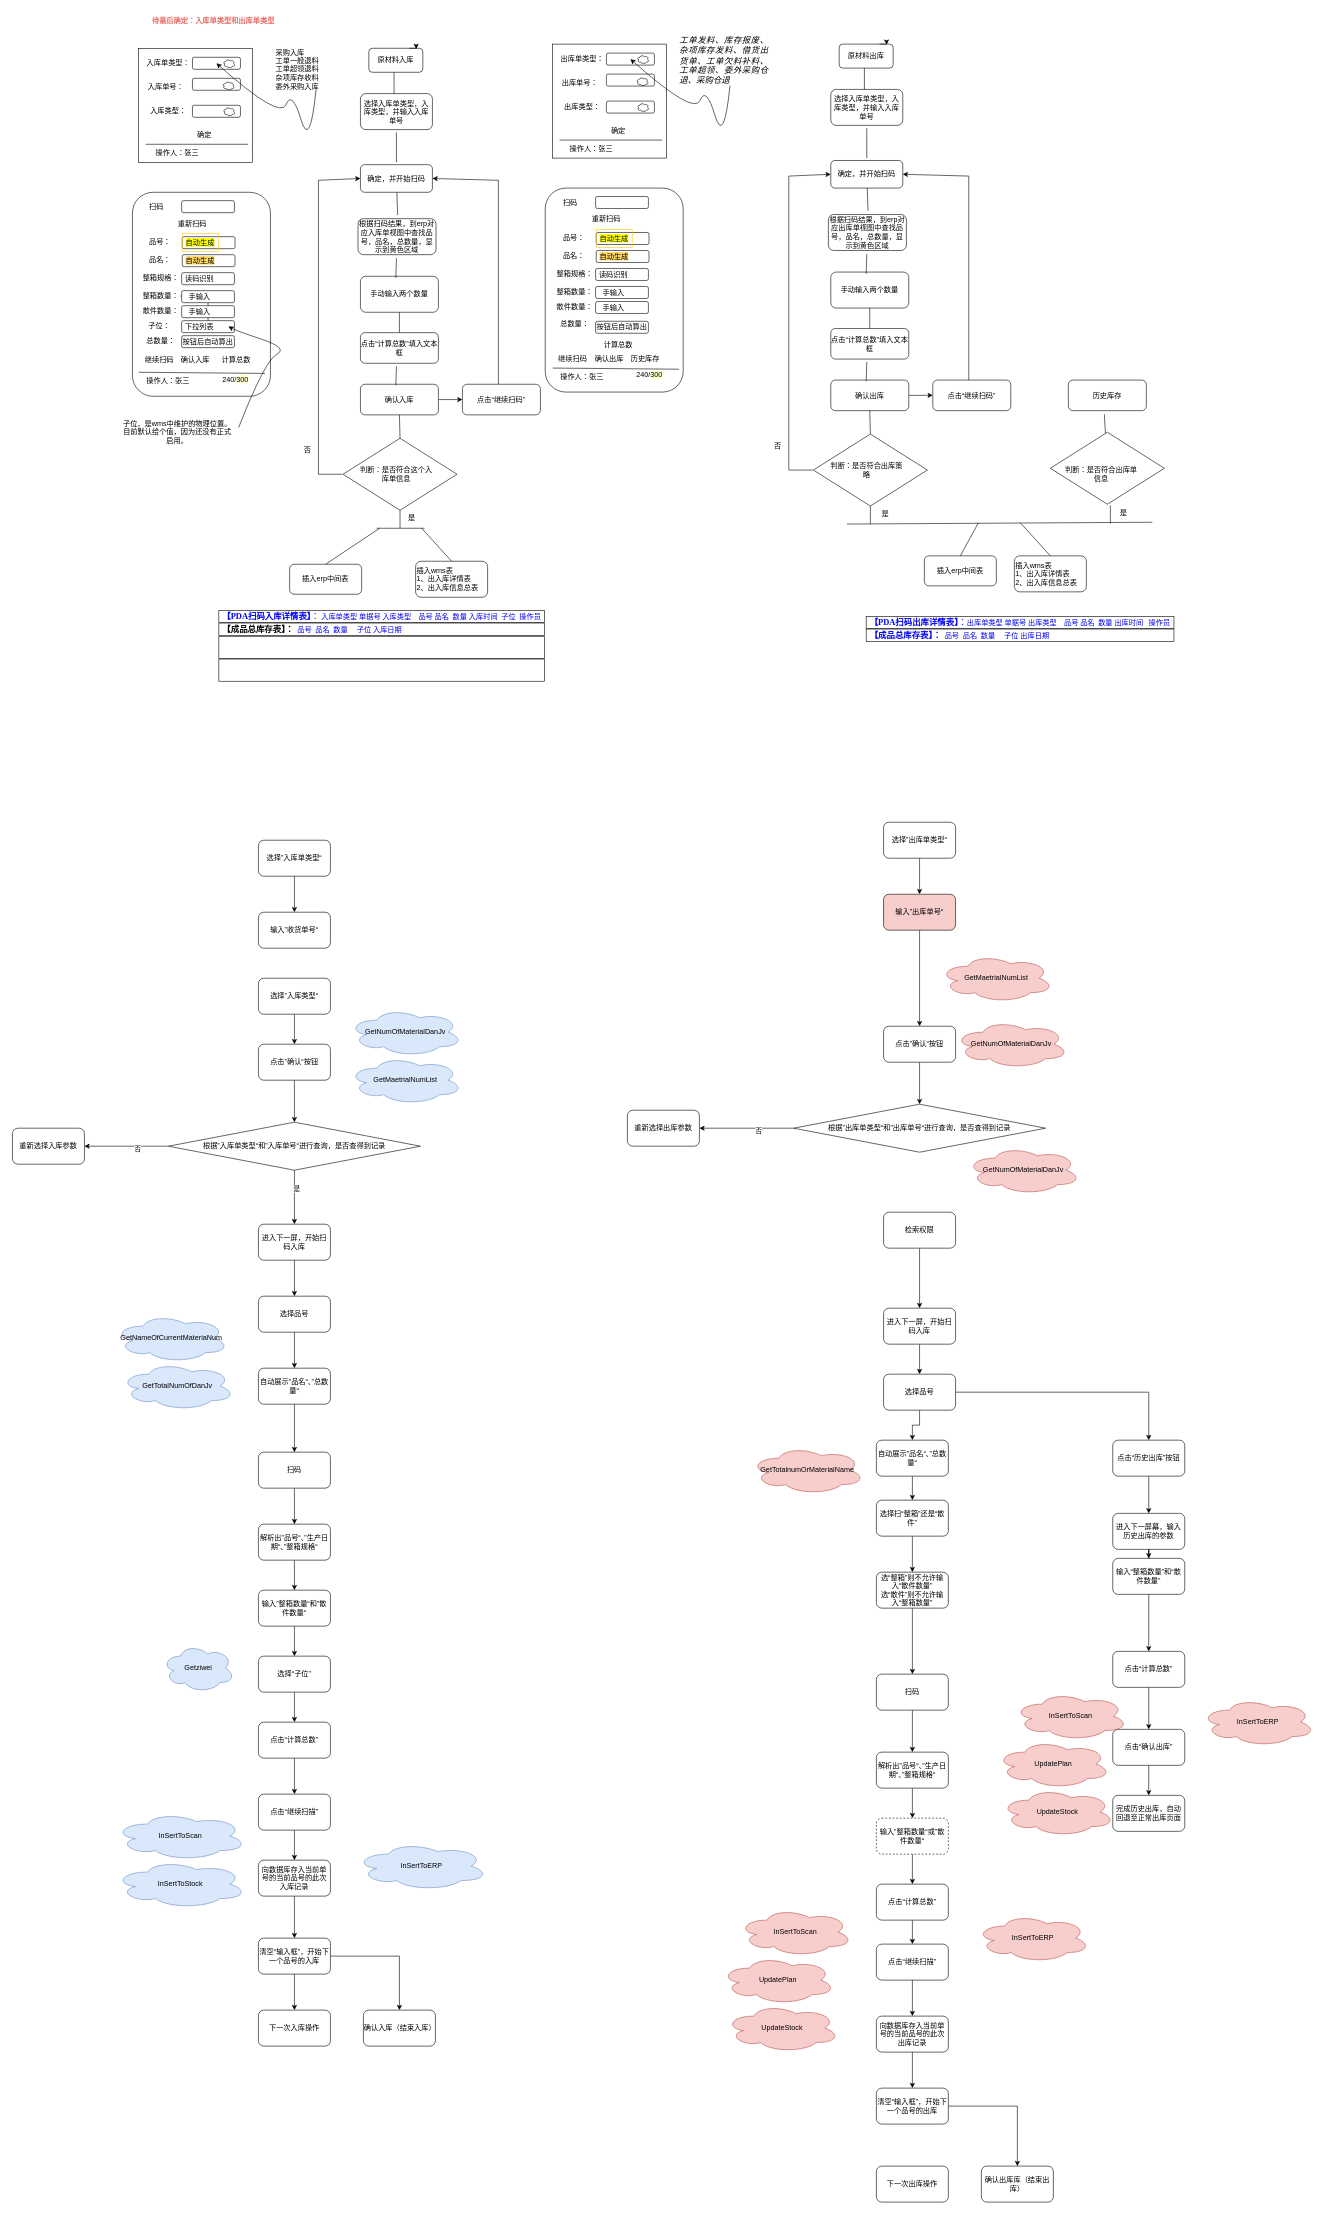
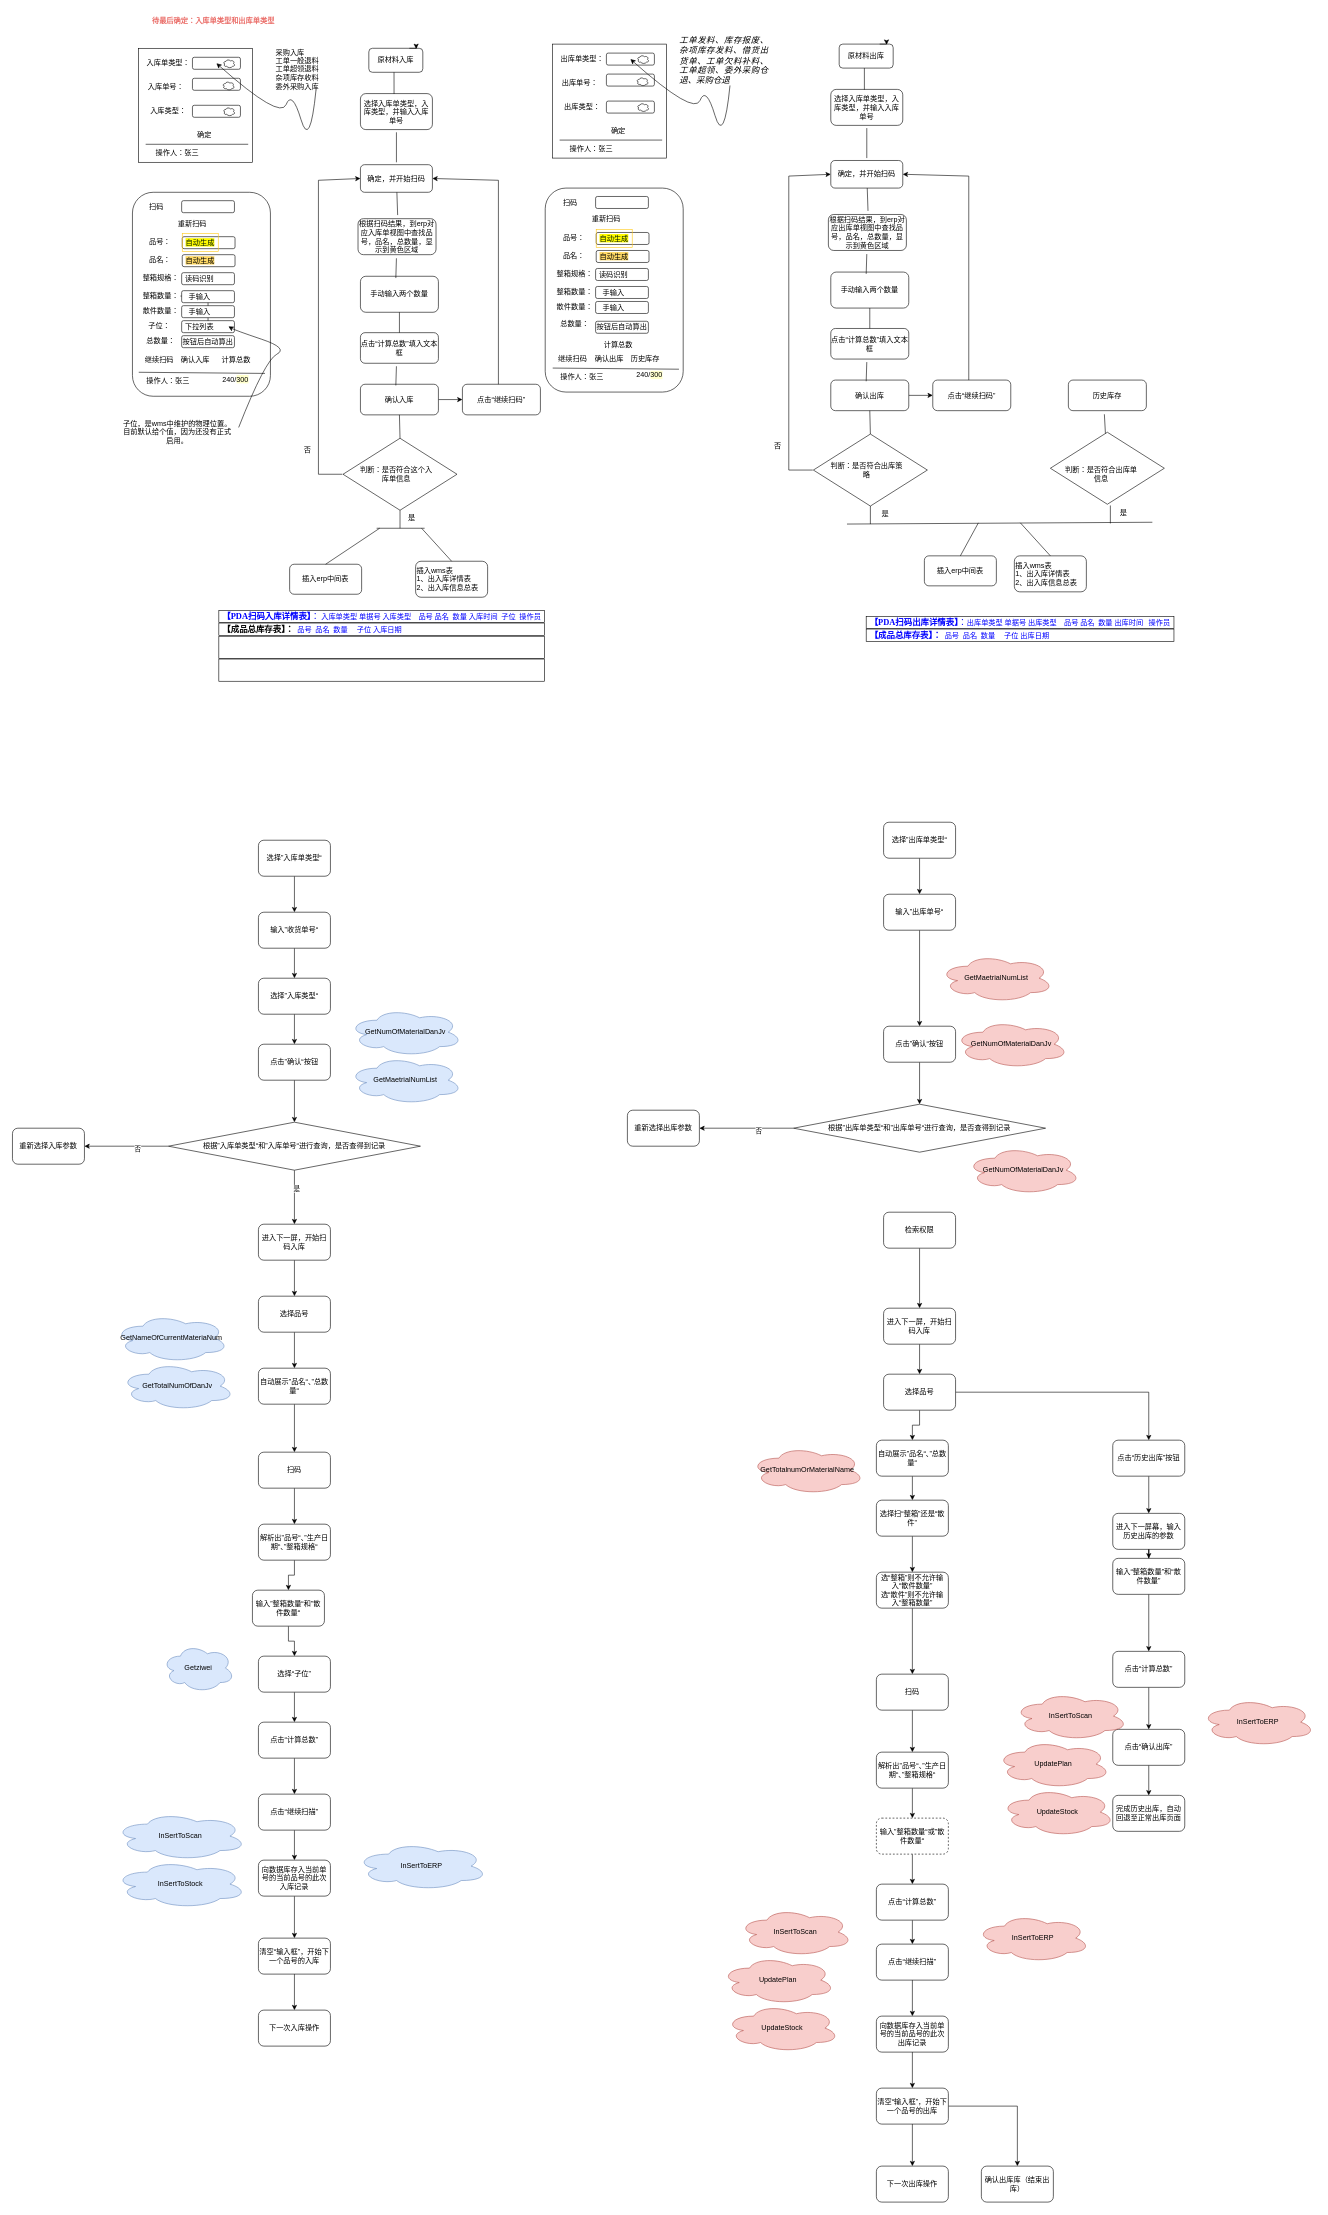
(920, 912) -> (920, 912)
none -> (294, 961)
(294, 1608) -> (288, 1608)
(399, 1980) -> none
(399, 2028) -> none
none -> (912, 2143)
